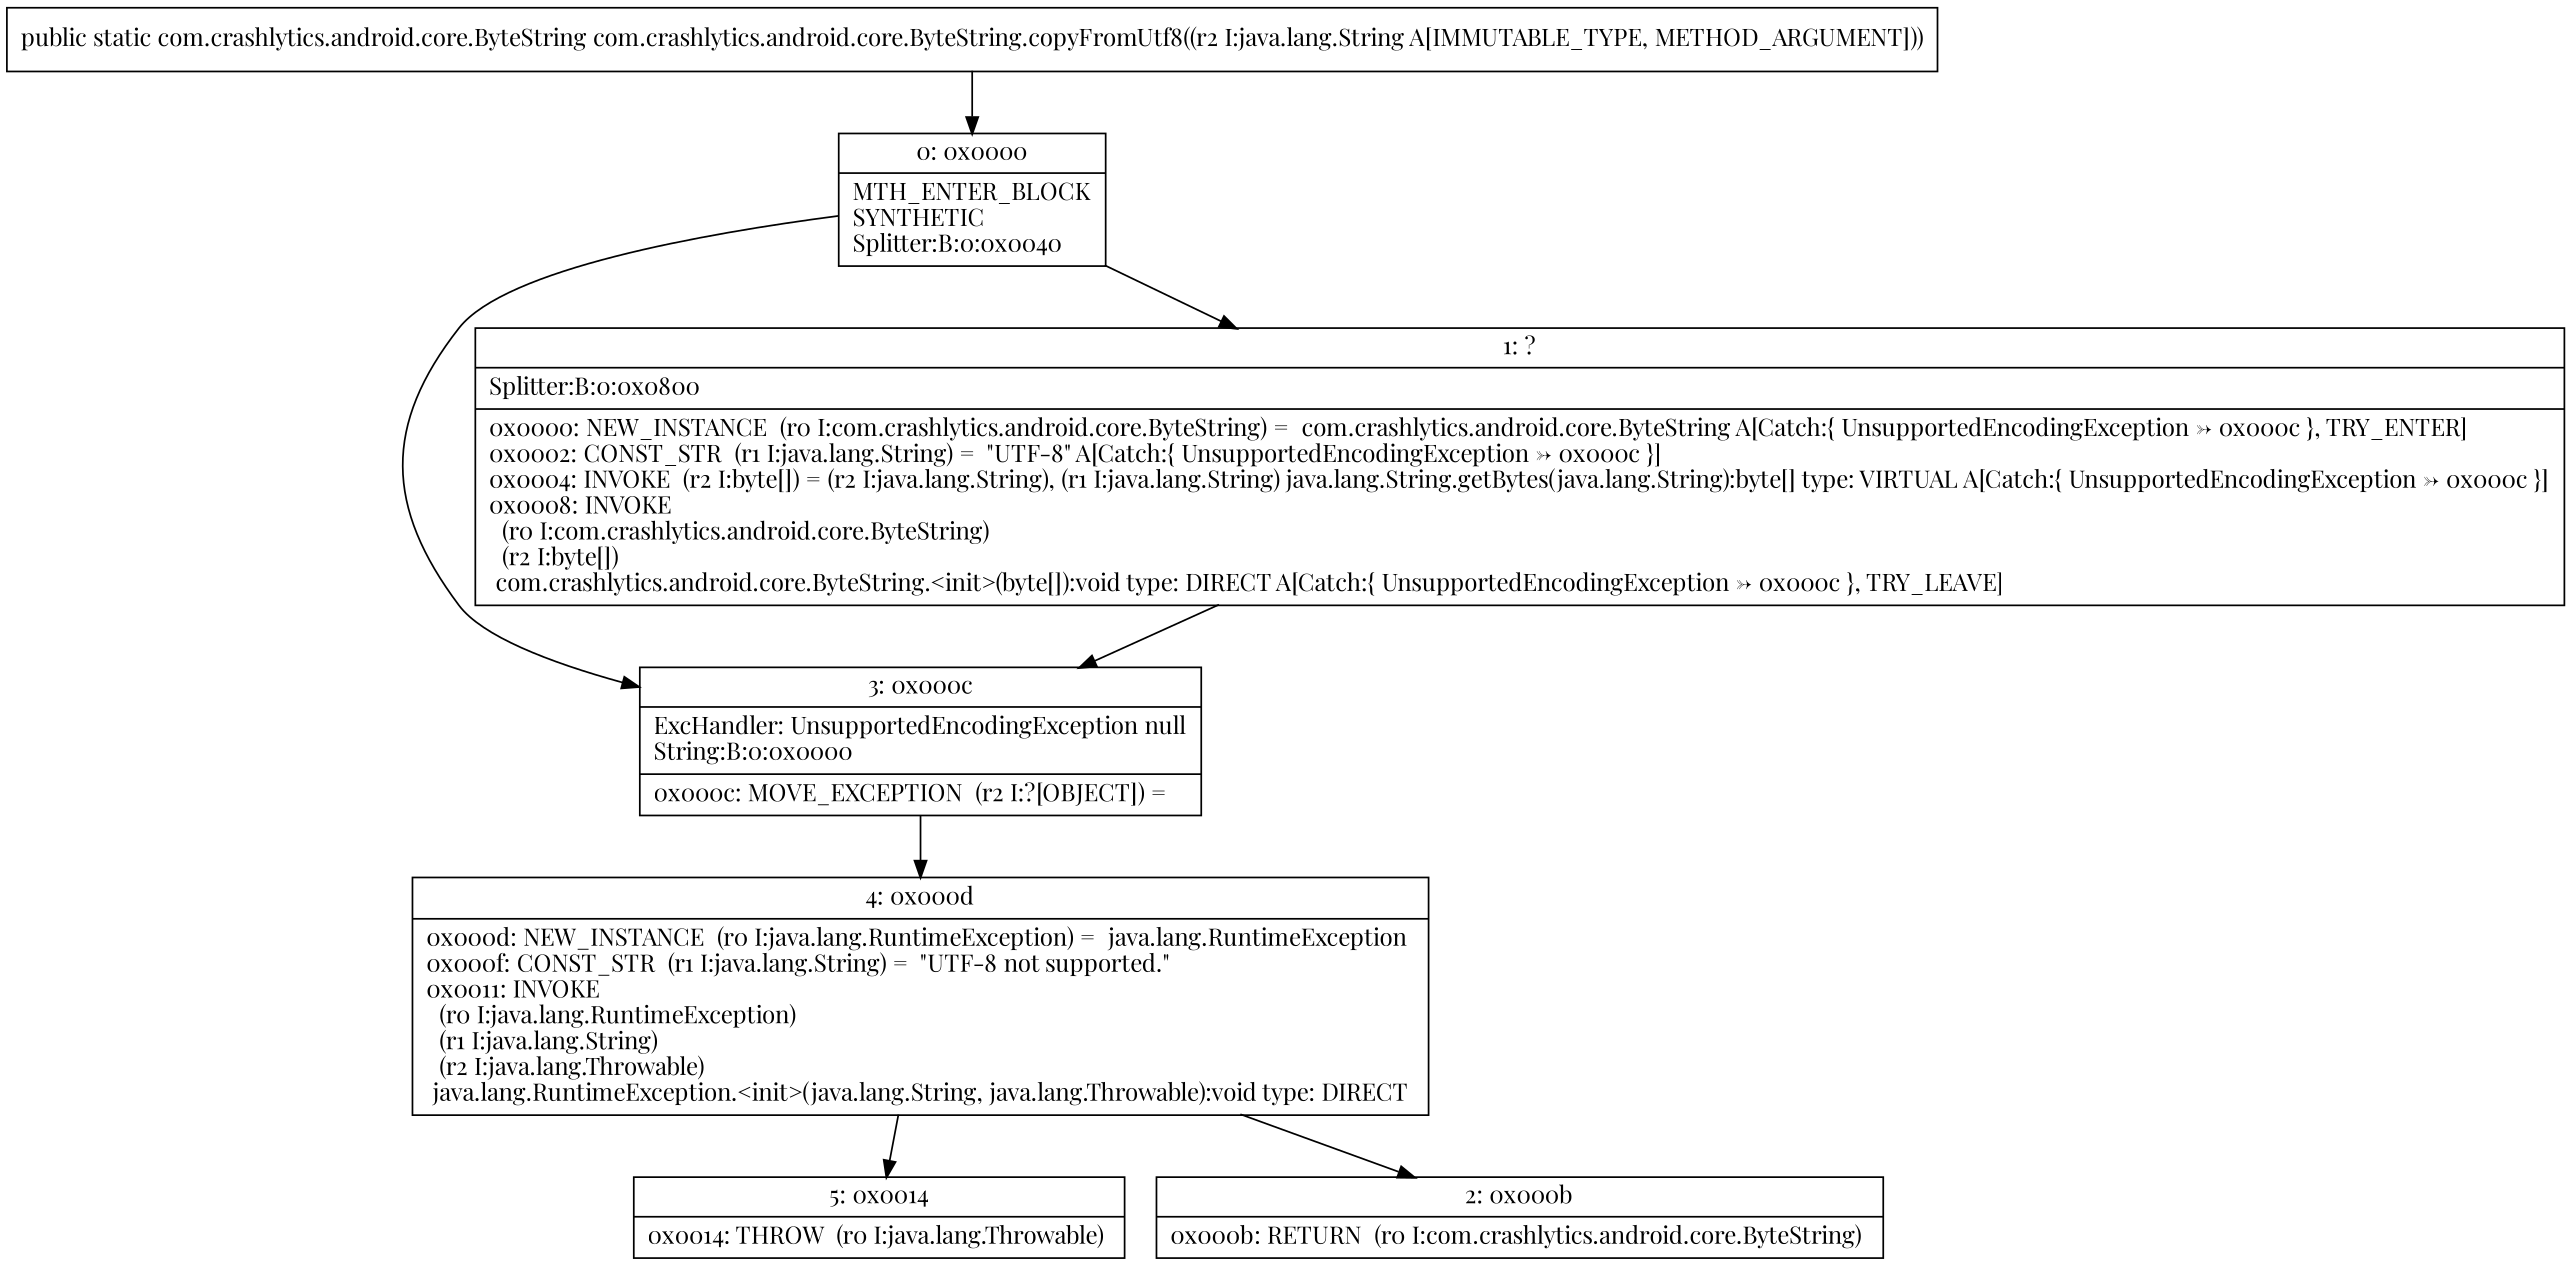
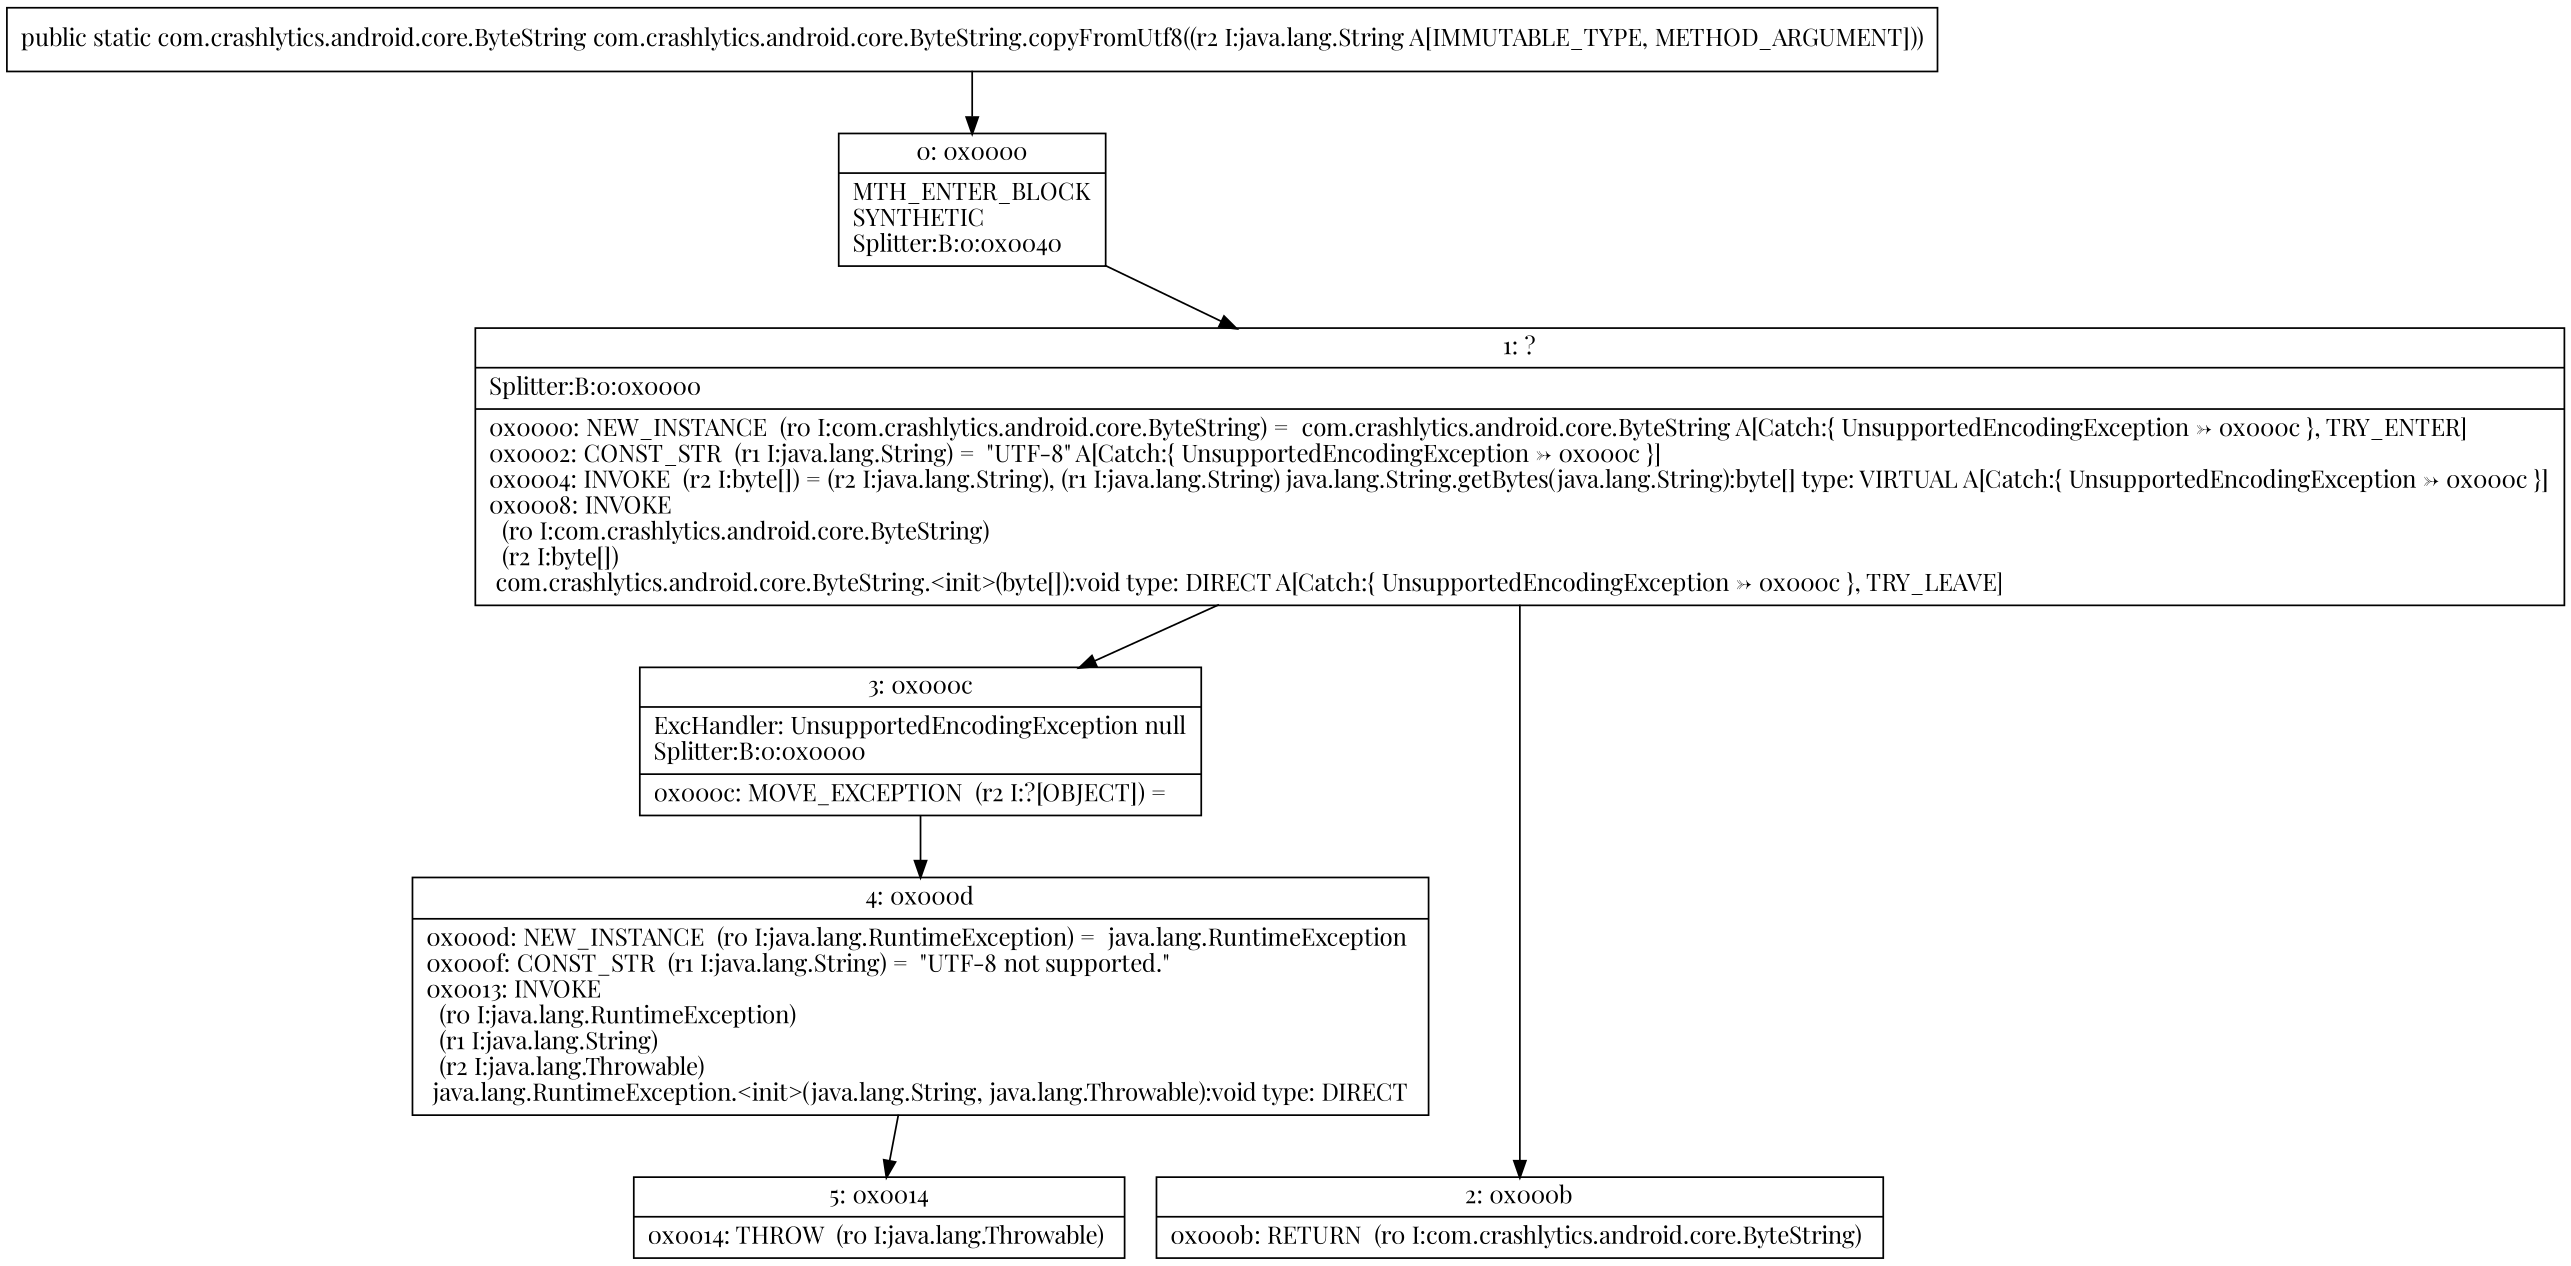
(434, 364) -> none
(595, 388) -> (596, 388)
(753, 753) -> (760, 753)
(520, 990) -> (520, 990)
(1320, 1143) -> (1520, 883)
